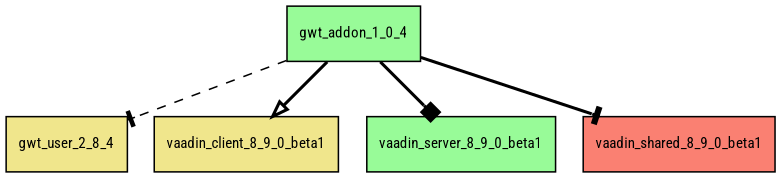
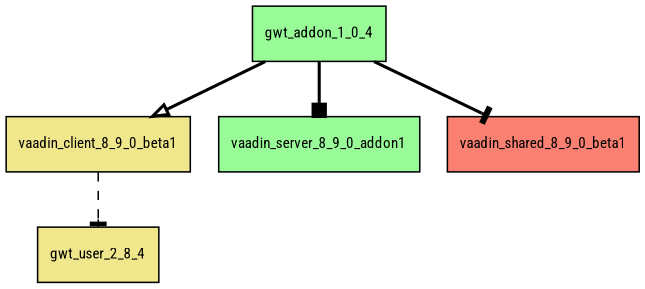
(211, 89) -> (98, 196)
(461, 144) -> (319, 144)
